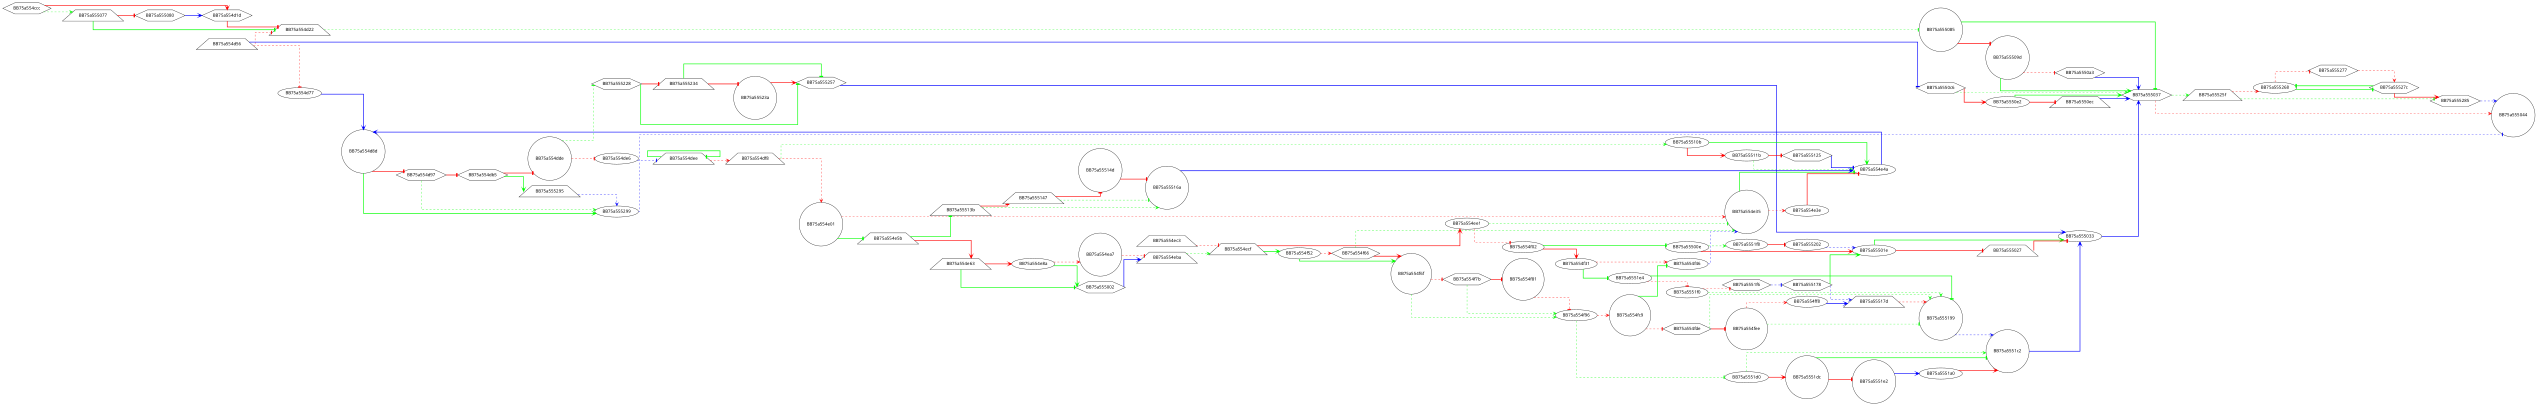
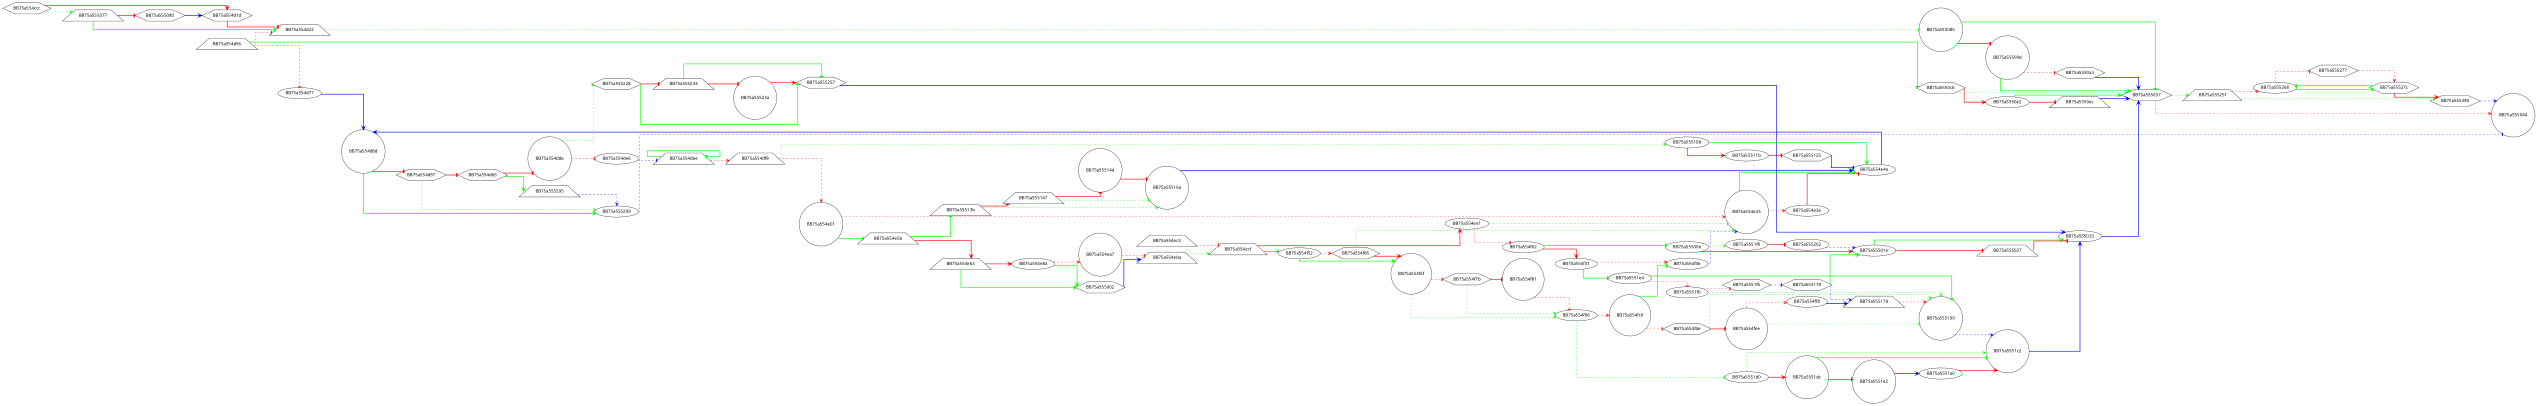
(1105, 42) -> (1105, 42)
